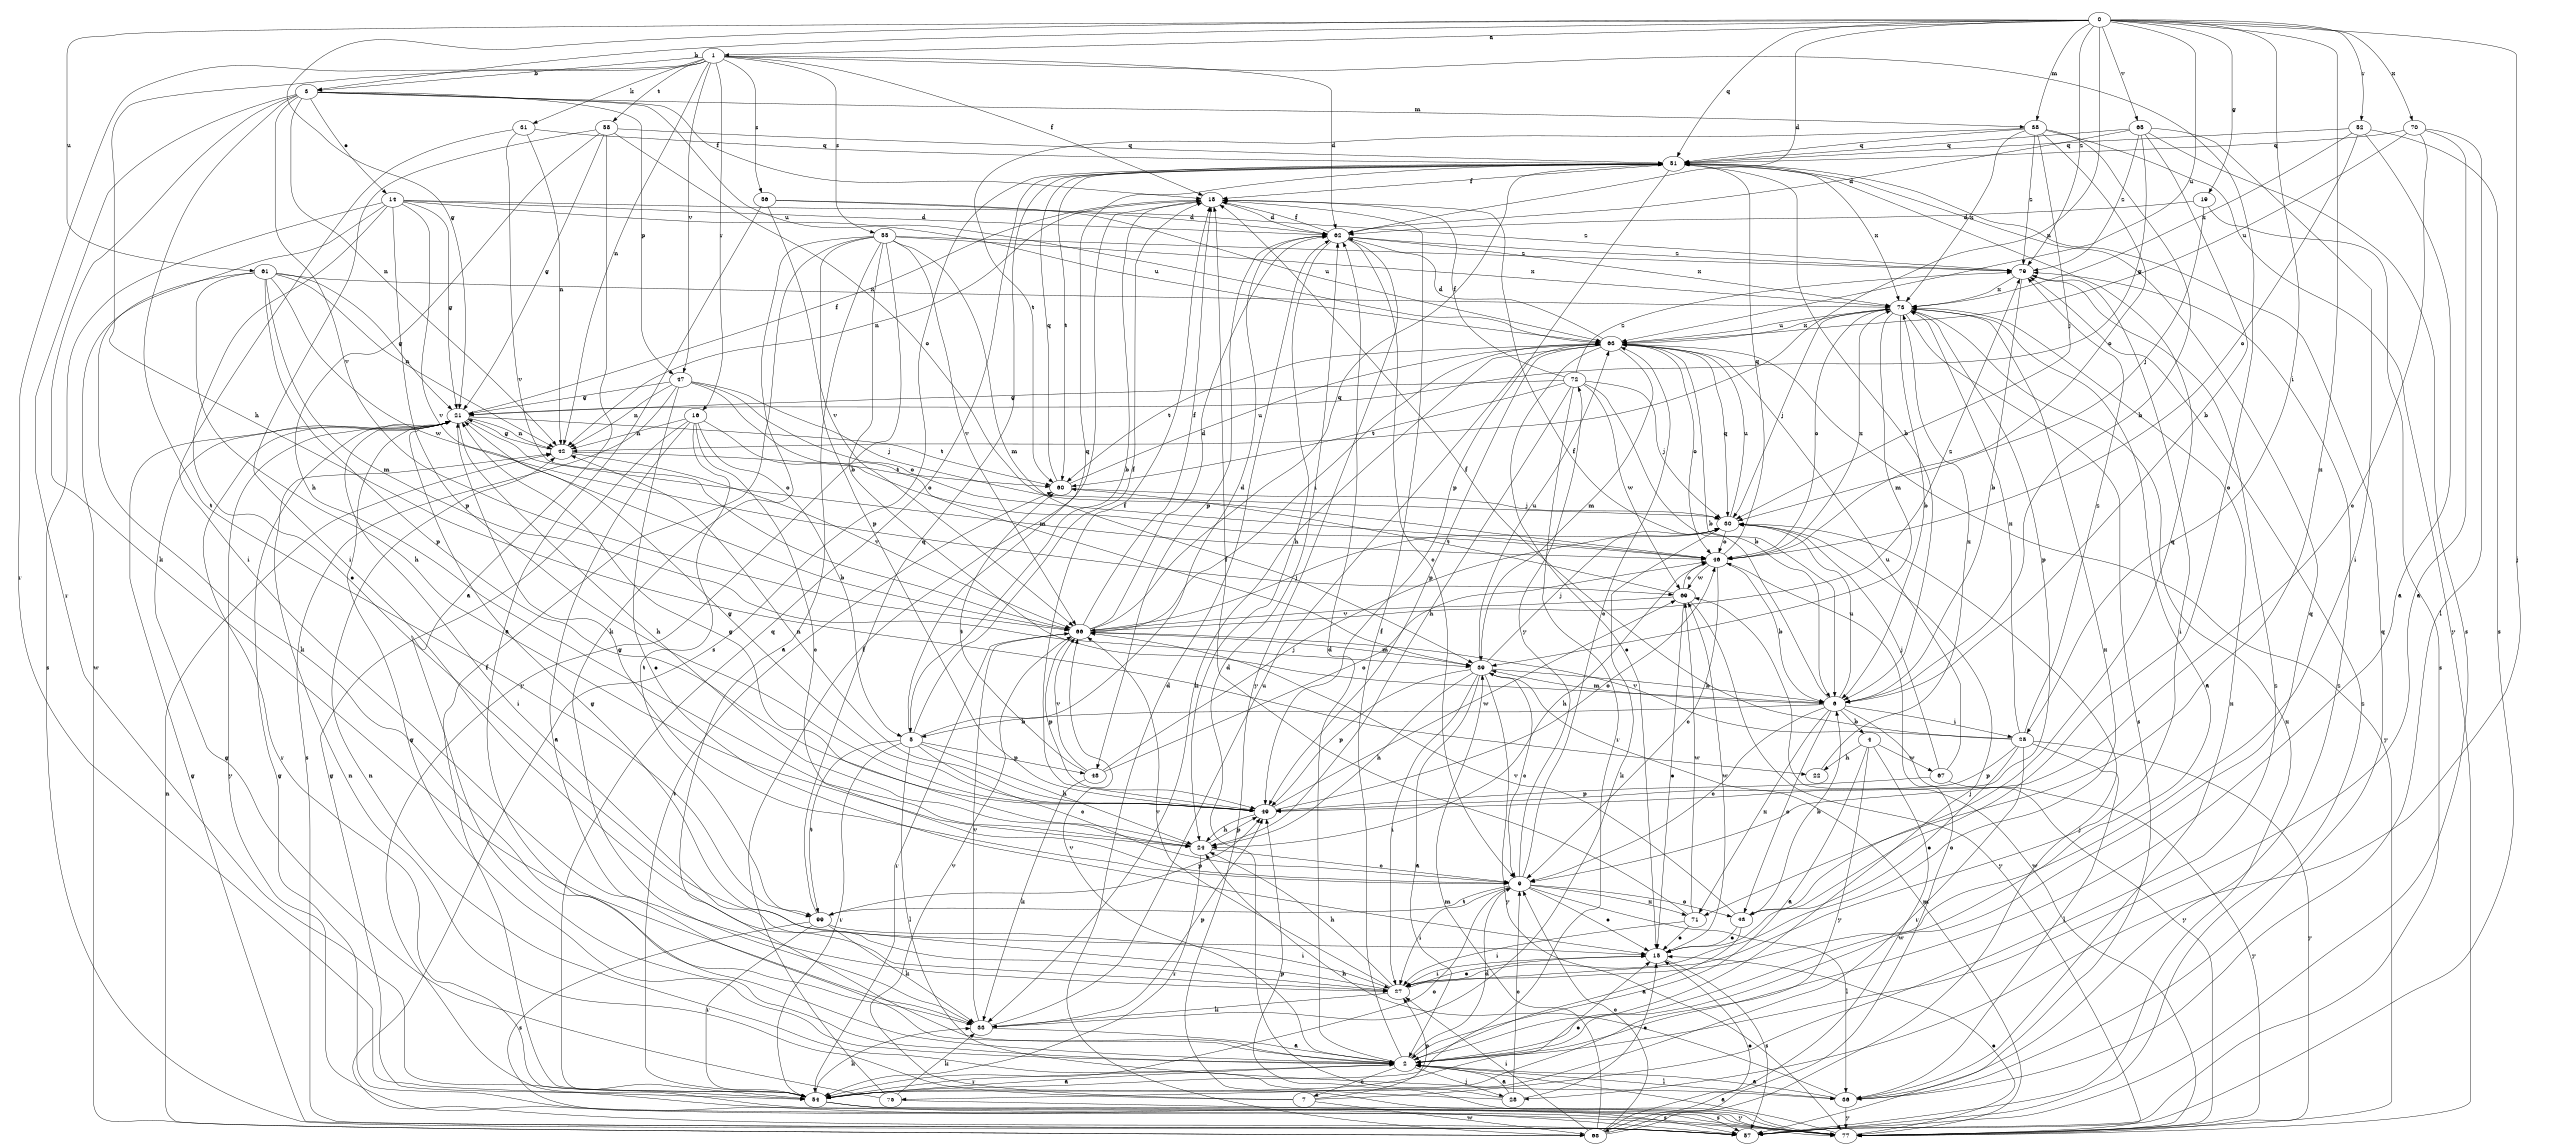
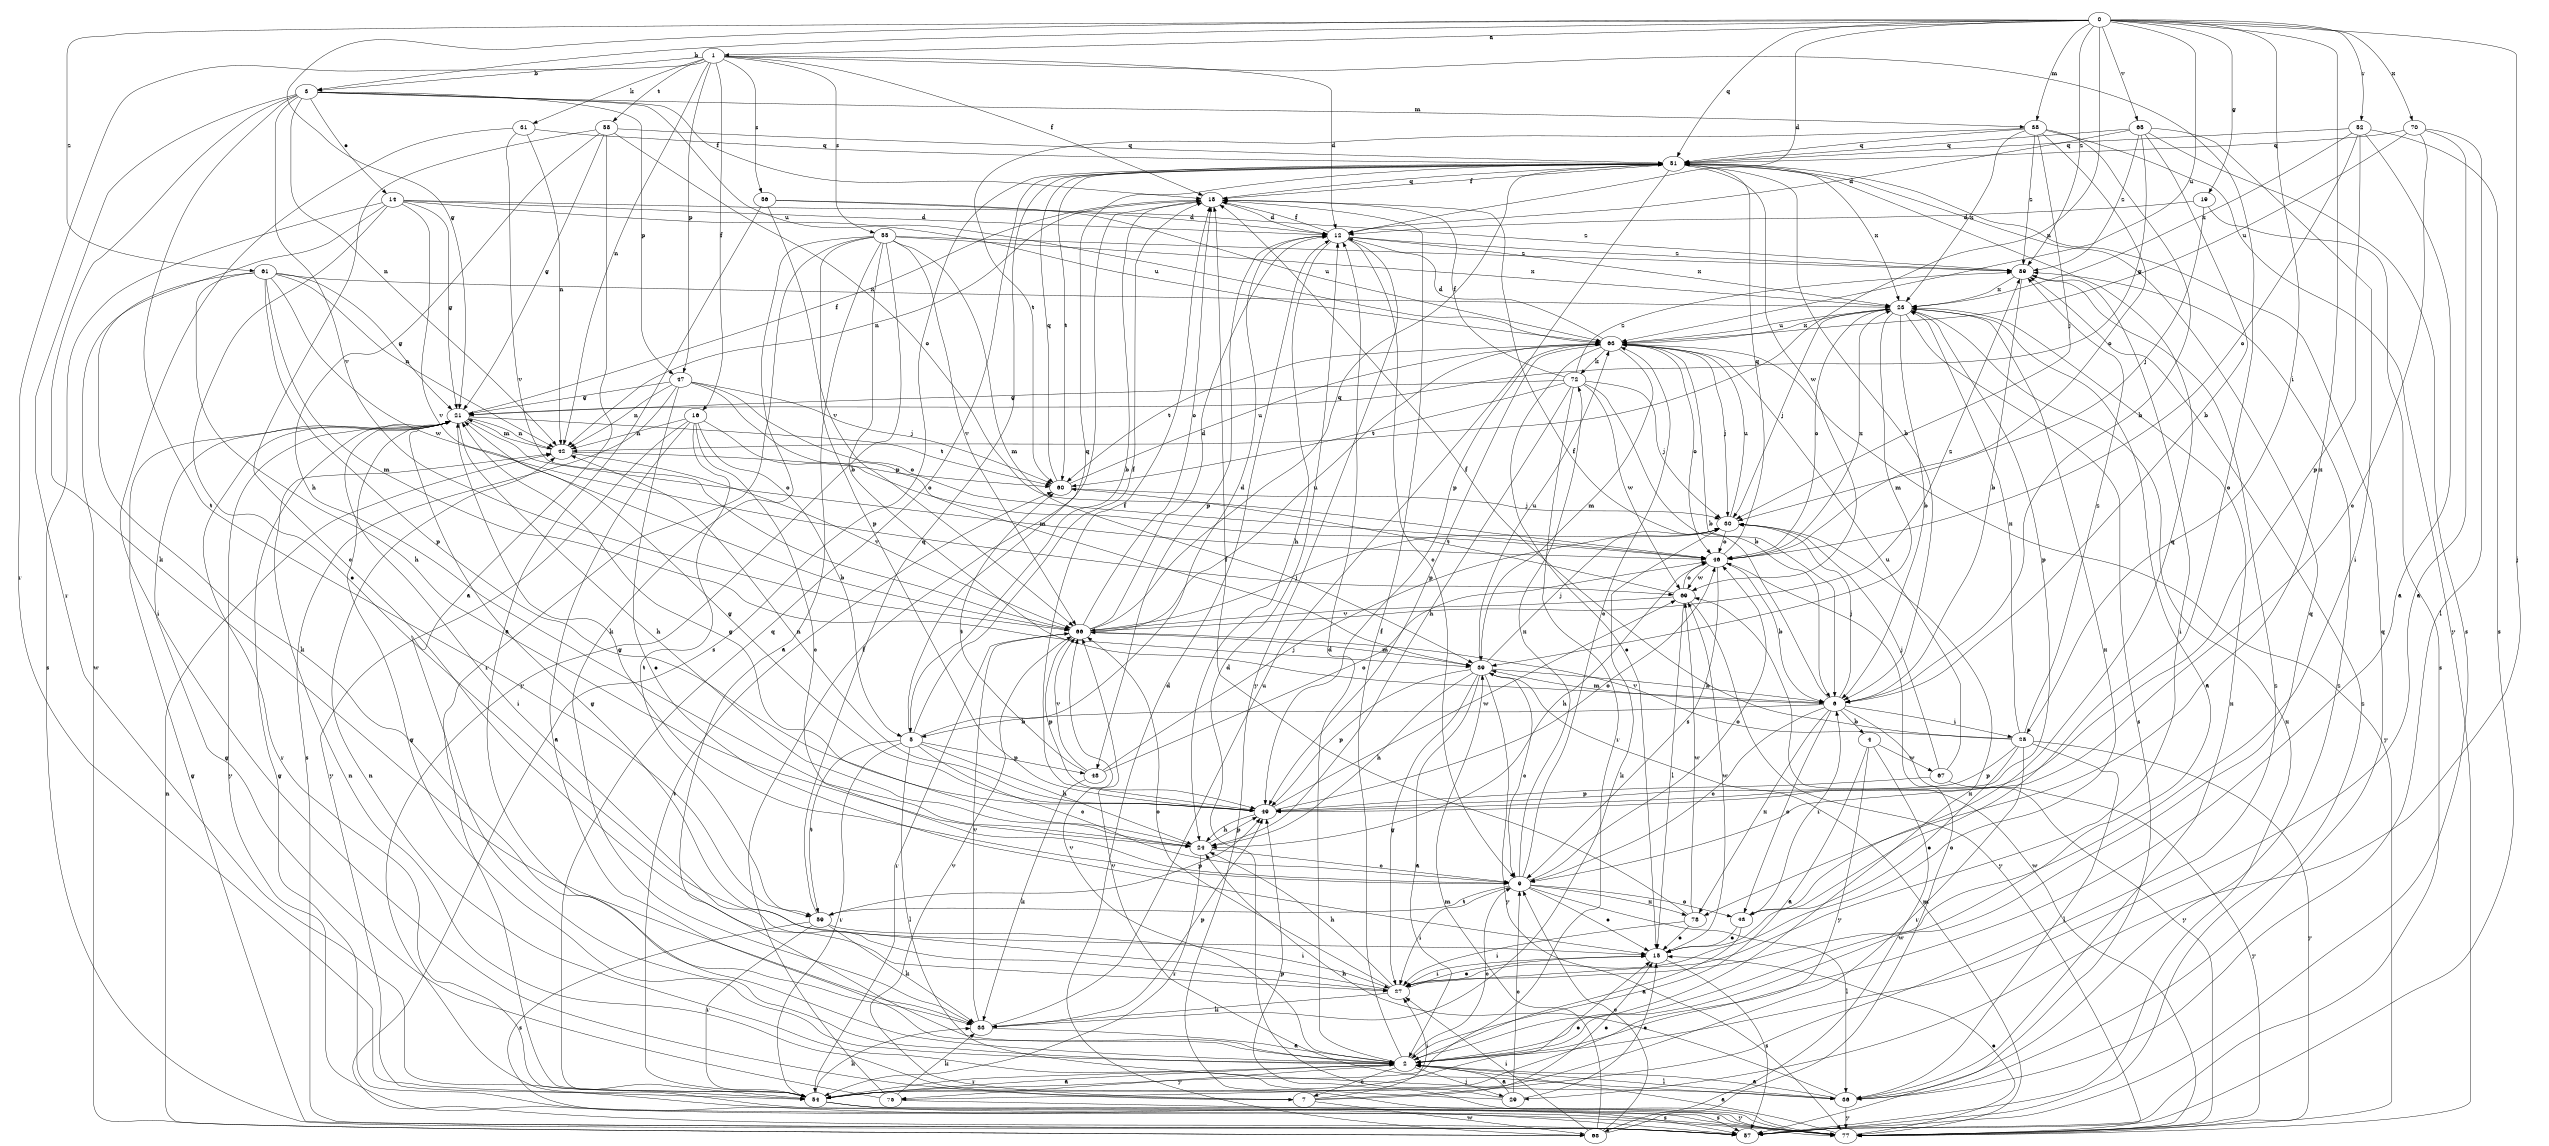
(69, 146) -> (69, 146)
none -> (1440, 176)
(691, 218) -> (691, 218)
(721, 236) -> (721, 236)
(1338, 236) -> (1338, 236)
(2023, 272) -> (2023, 272)
(1901, 308) -> (1901, 308)
none -> (1813, 391)
(1194, 416) -> (1194, 416)
(507, 434) -> (507, 434)
(1726, 434) -> (1726, 434)
(898, 470) -> (898, 470)
(1316, 488) -> (1316, 488)
(1220, 501) -> (861, 428)
(350, 560) -> (350, 560)
(1244, 599) -> (1595, 360)
(1851, 614) -> (1851, 614)
(1525, 632) -> (1525, 632)
(487, 668) -> (487, 668)
(745, 684) -> (2096, 721)
(1688, 722) -> (1688, 722)
(1428, 749) -> (1286, 1040)
(332, 776) -> (332, 776)
(1673, 776) -> (1673, 776)
(1817, 776) -> none
(484, 792) -> (341, 855)
(1971, 794) -> (1971, 794)
(1158, 812) -> (1158, 812)
(1819, 812) -> (1819, 812)
(1393, 830) -> (1393, 830)
(2041, 860) -> none
(820, 920) -> (820, 920)
(1695, 920) -> (1695, 920)
(1487, 974) -> (1487, 974)
(1427, 1046) -> (1427, 1046)
(1217, 1051) -> (1706, 756)
(1744, 1081) -> (1549, 1066)
none -> (1150, 1082)
(1513, 1100) -> (1513, 1100)
